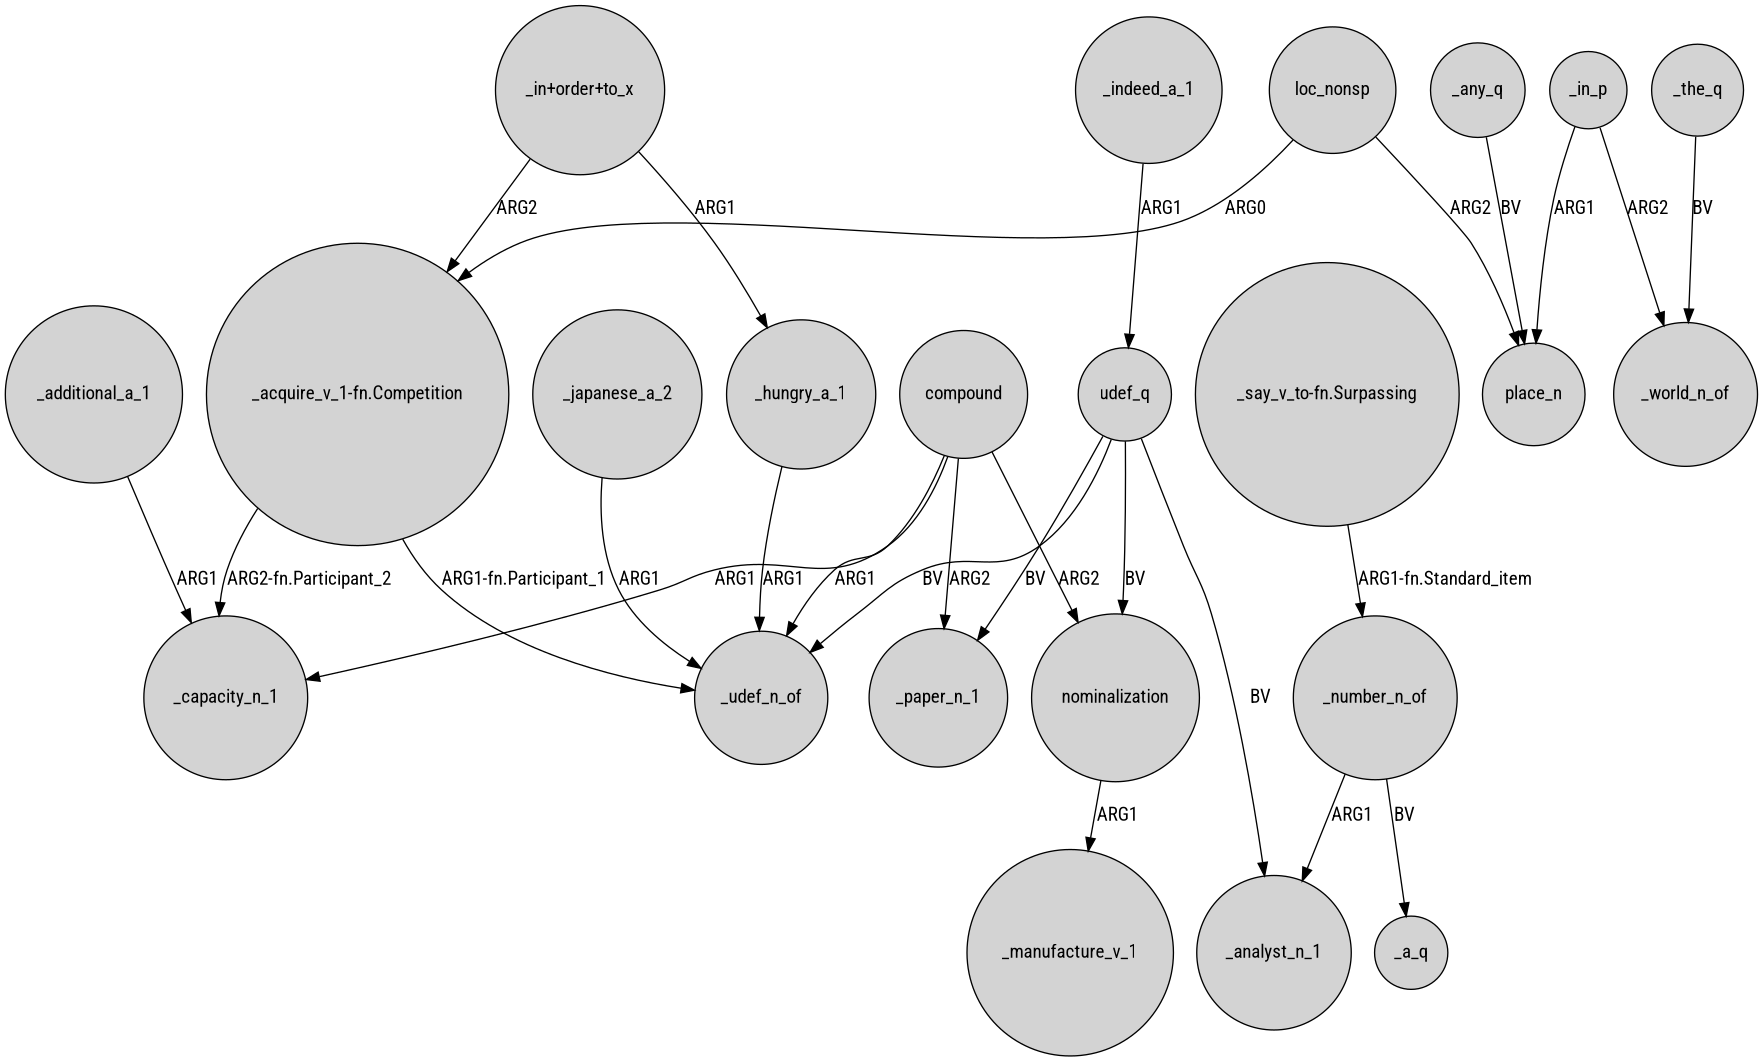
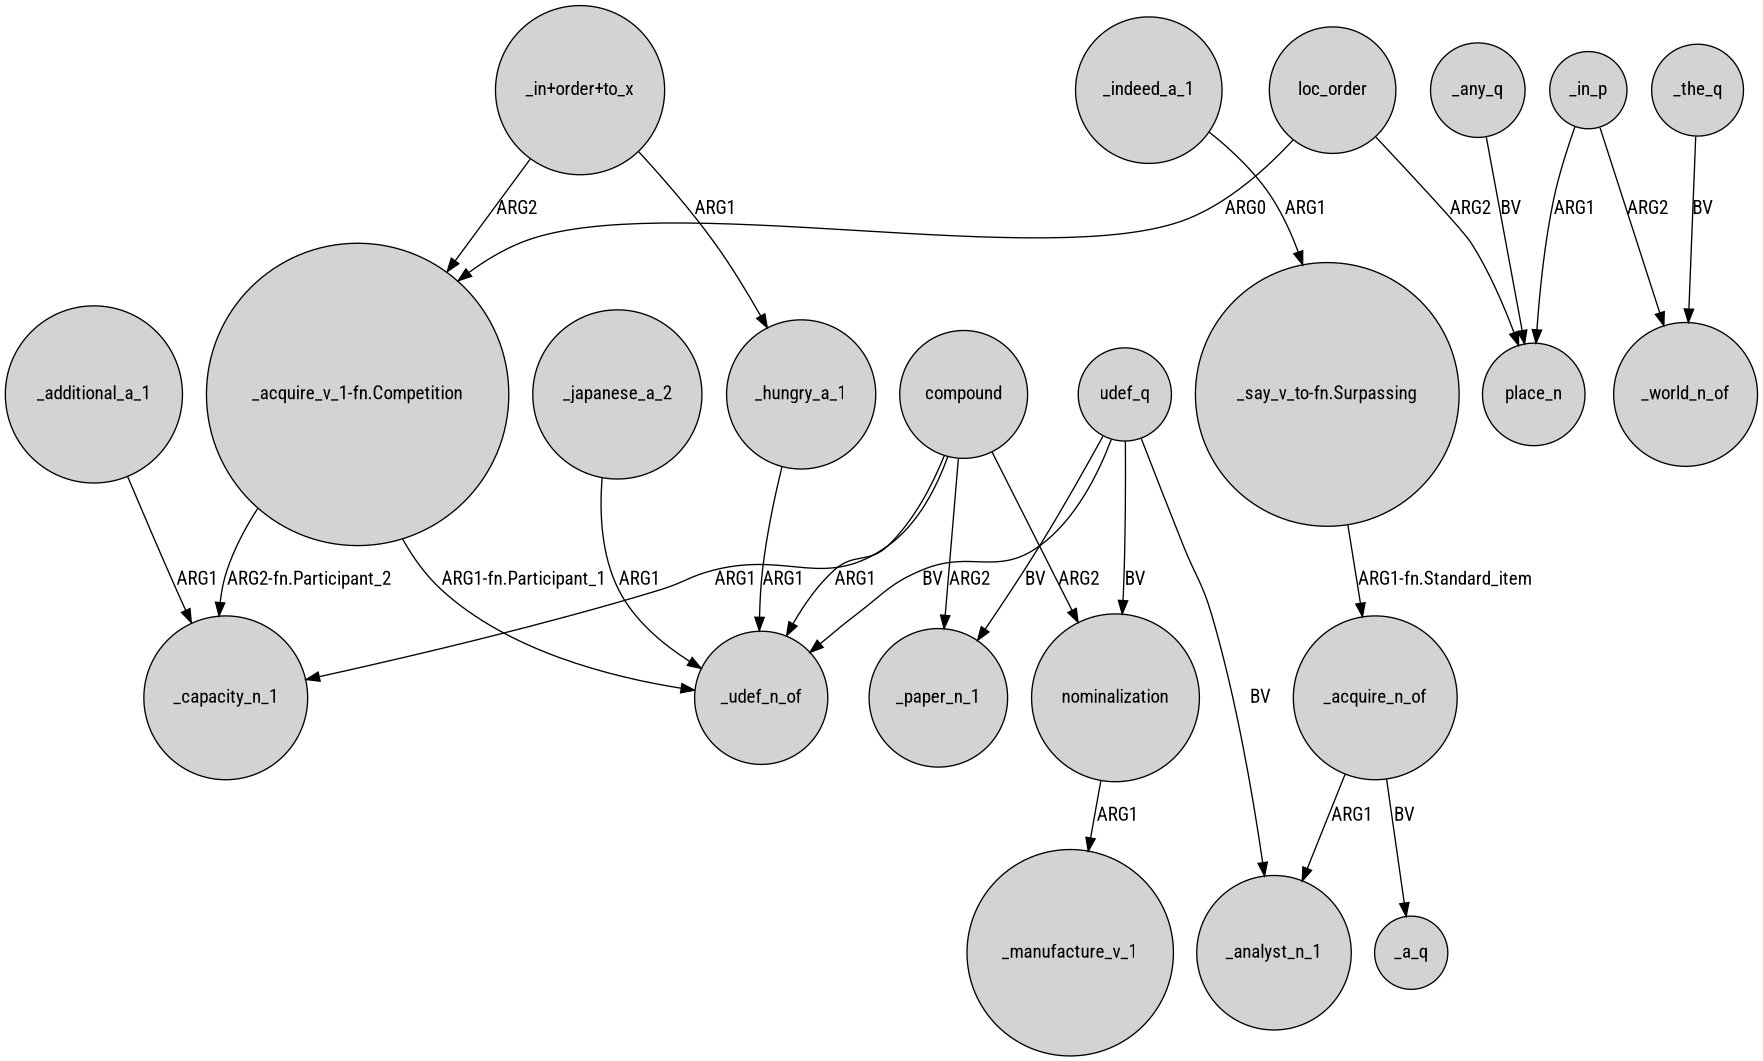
(1333, 90) -> (1333, 90)
(1136, 249) -> (1263, 185)
(1375, 698) -> (1375, 698)
